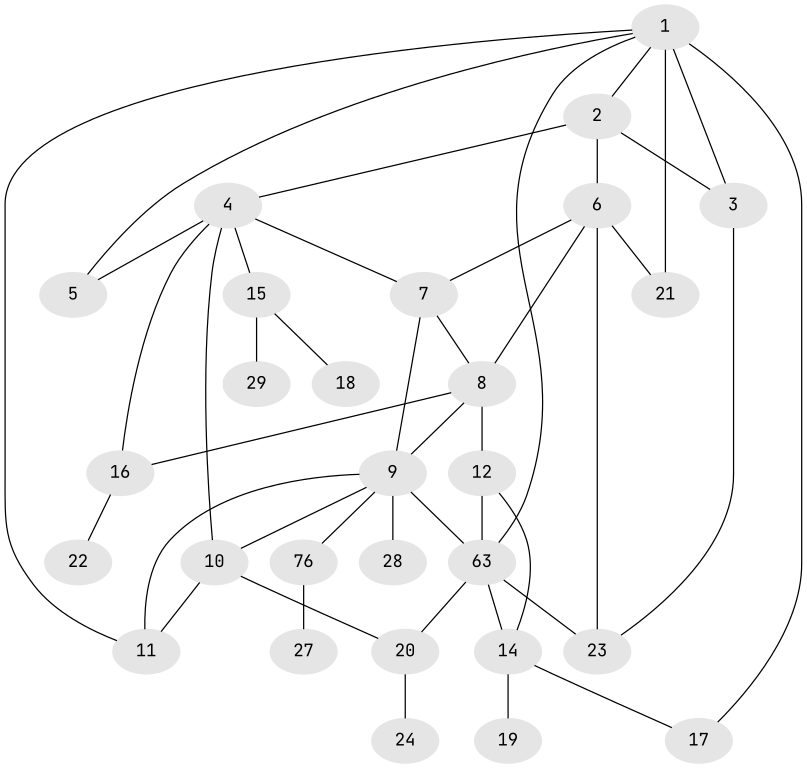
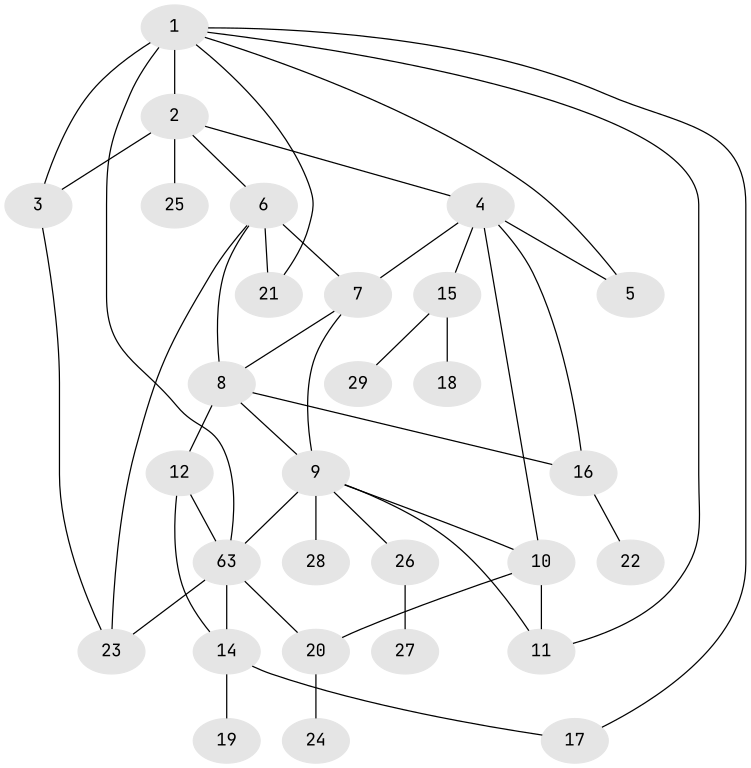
none -> (175, 206)
(304, 562) -> (405, 562)
